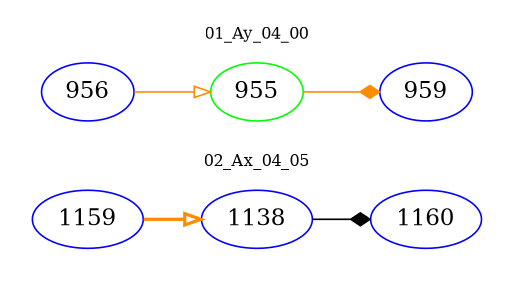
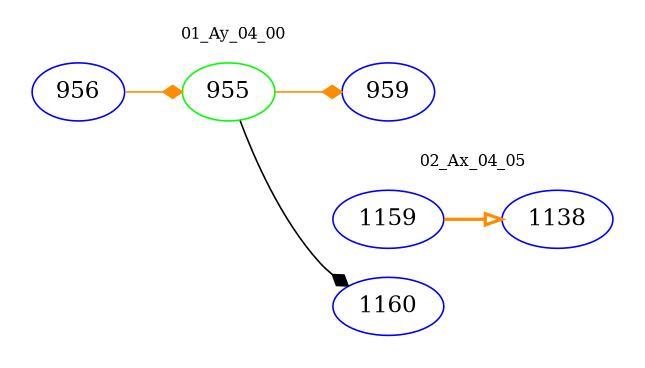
(164, 92) -> (144, 92)
(332, 219) -> (278, 203)
